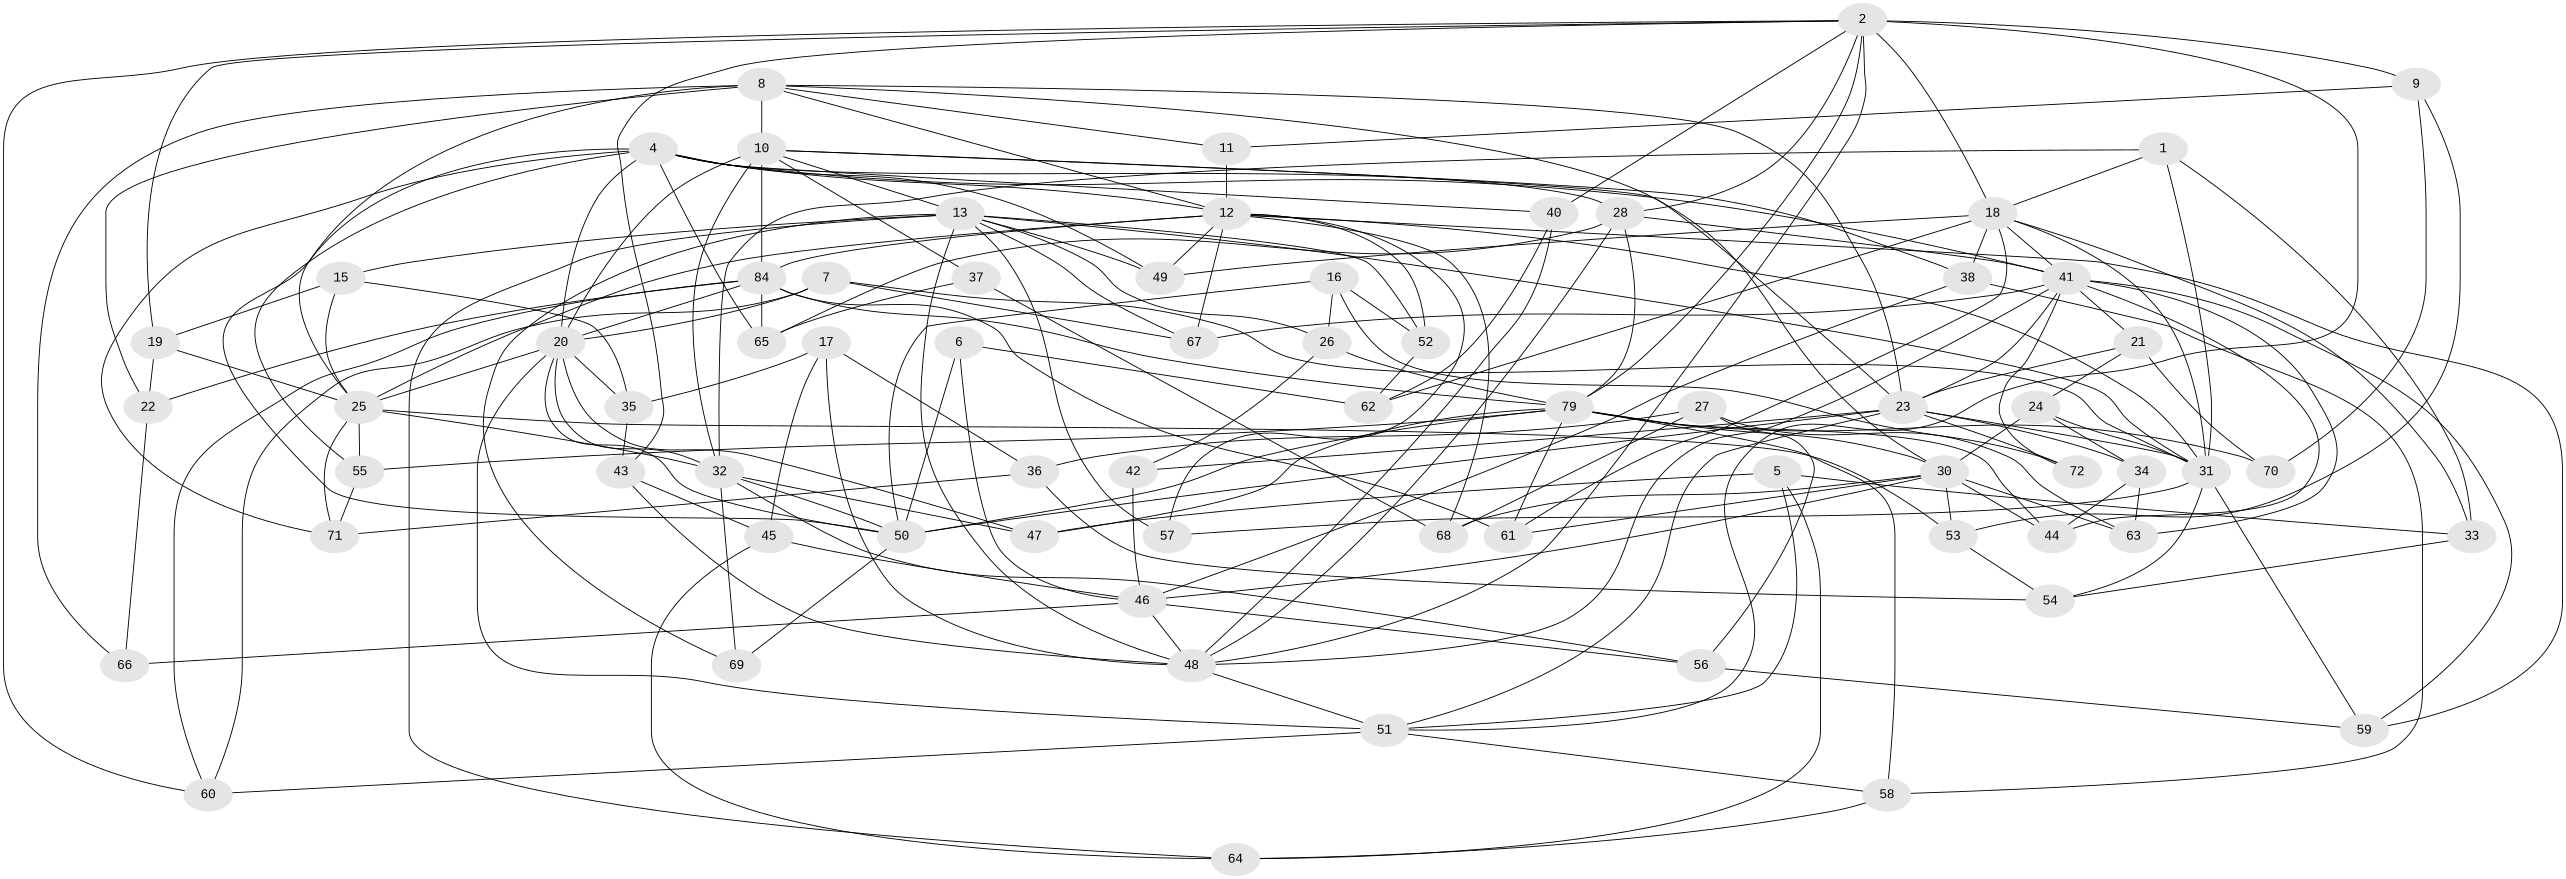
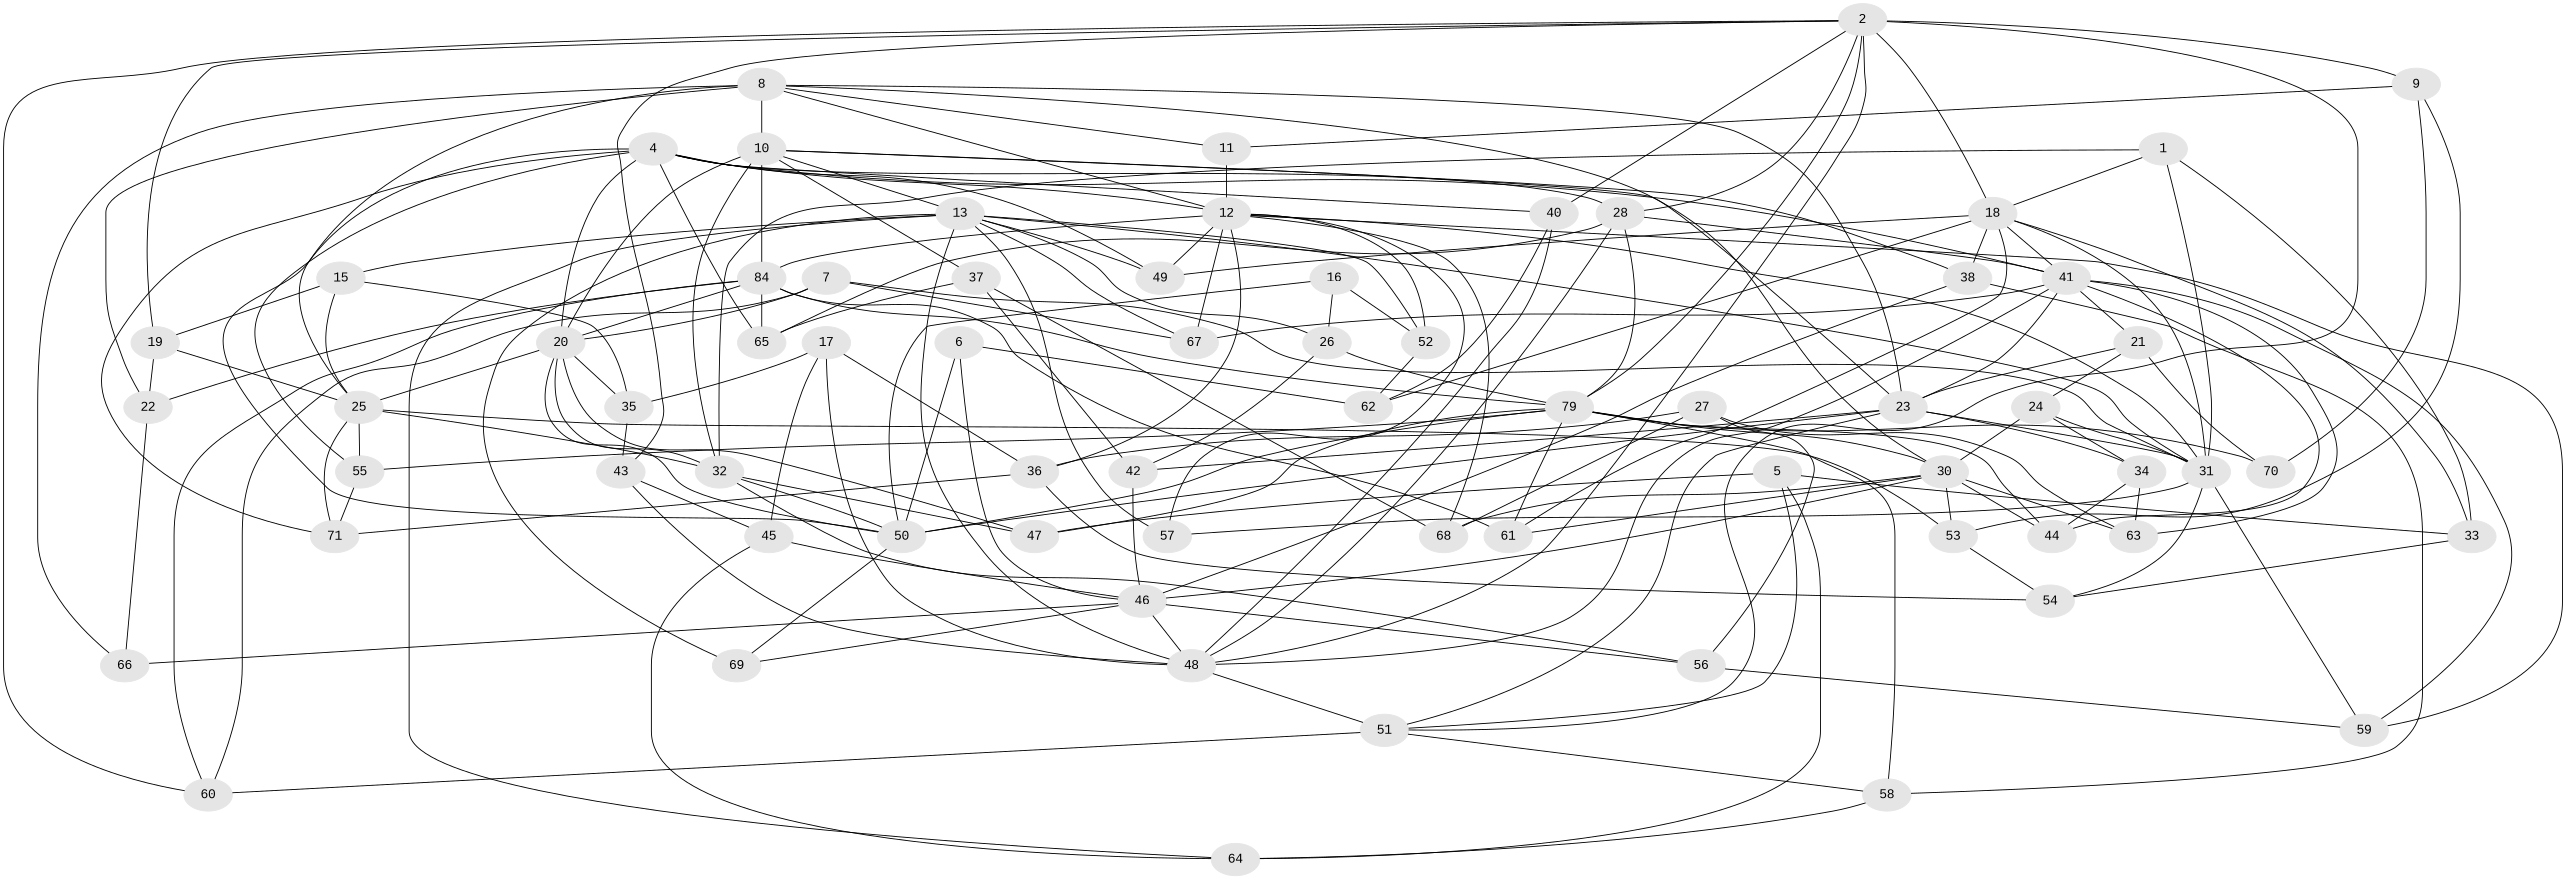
(777, 254) -> (1204, 388)
none -> (1072, 396)
(2077, 472) -> none
(729, 581) -> (939, 633)
(763, 691) -> none
